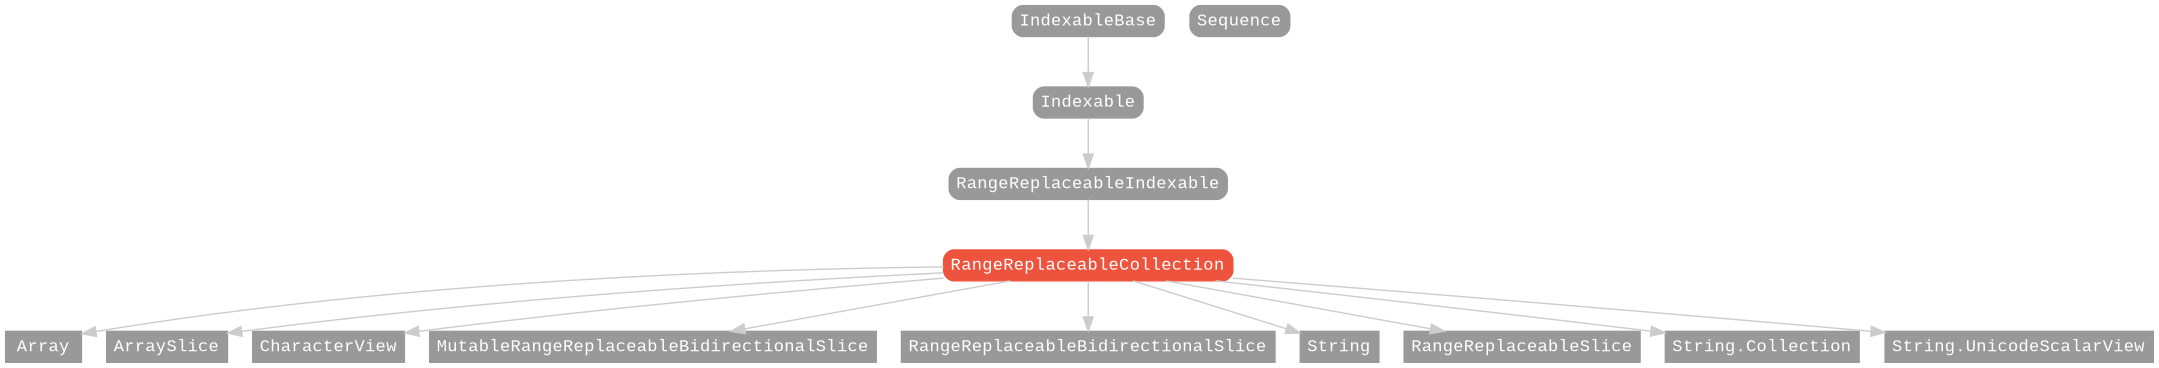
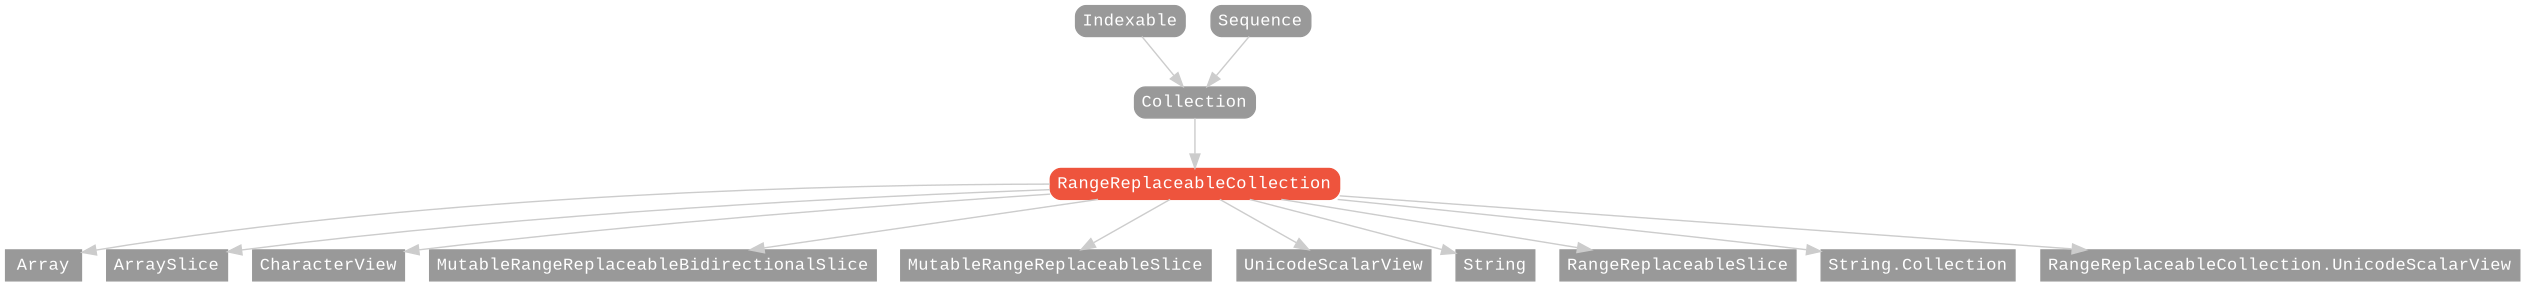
(1088, 21) -> none
none -> (1195, 103)
(1088, 184) -> none
none -> (1056, 265)
(1088, 347) -> (1334, 265)
(2019, 347) -> (2280, 265)
